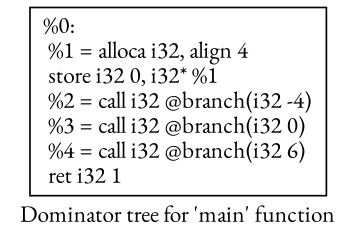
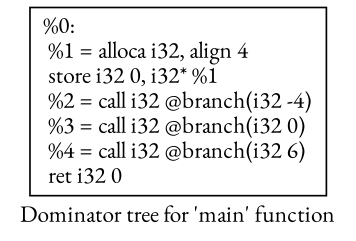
(83, 176) -> (83, 176)
